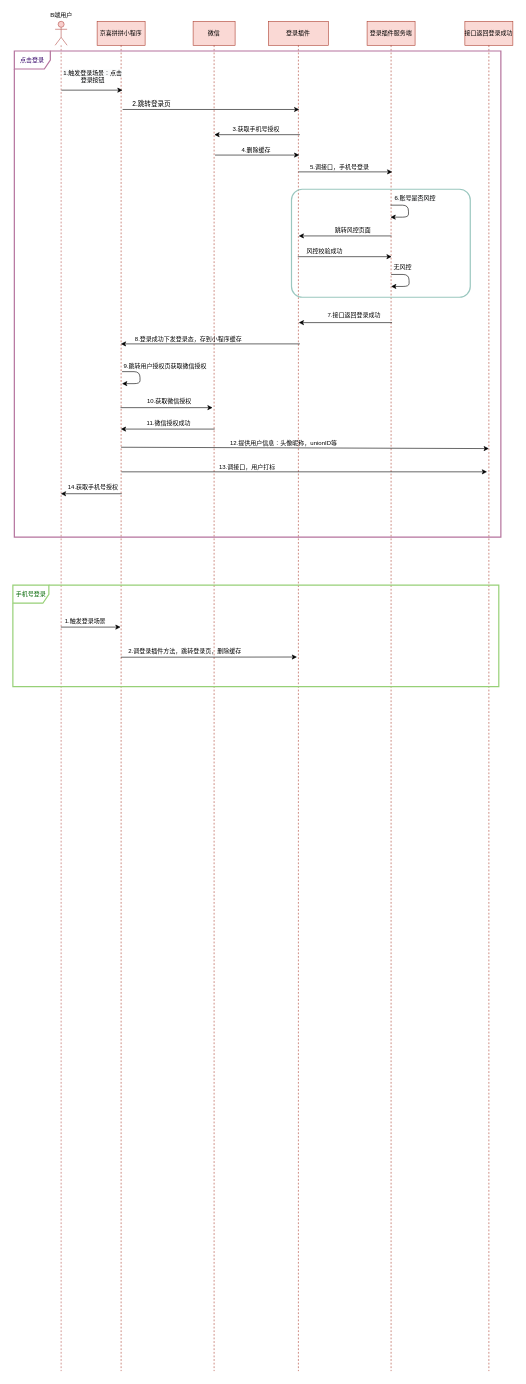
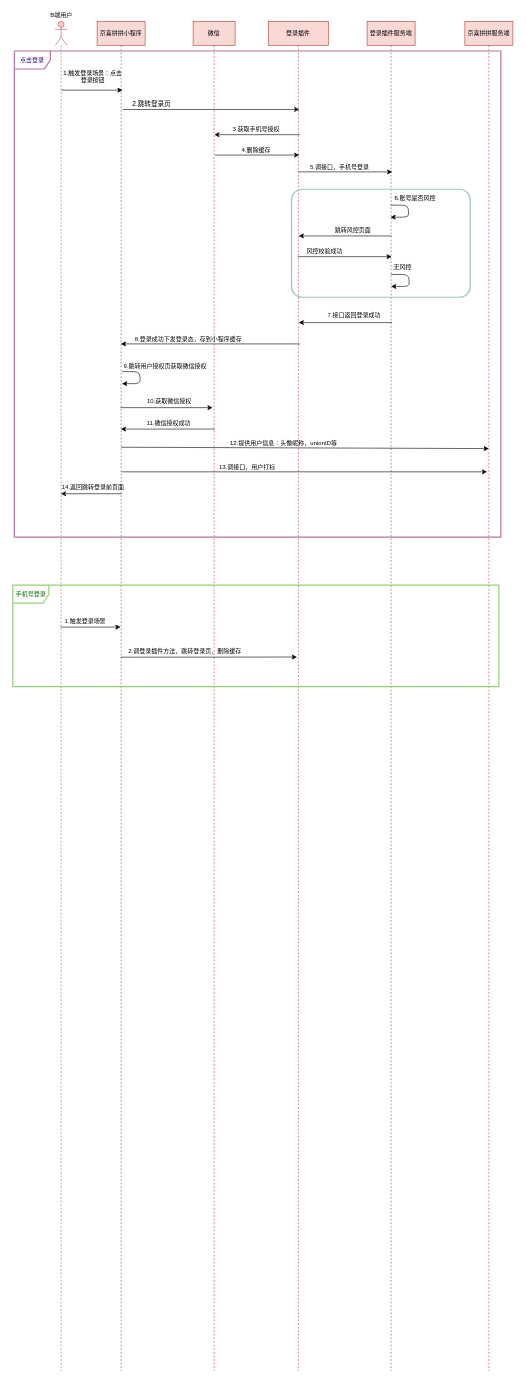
(488, 33) -> (488, 33)
(93, 487) -> (93, 487)
